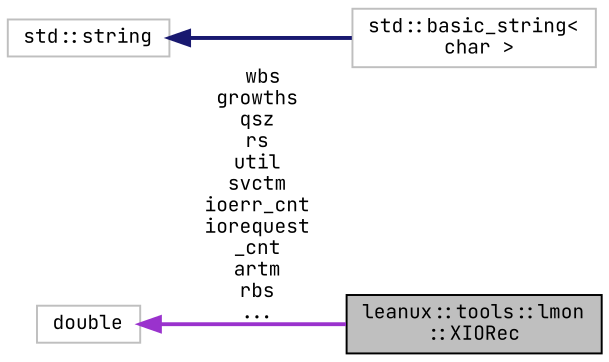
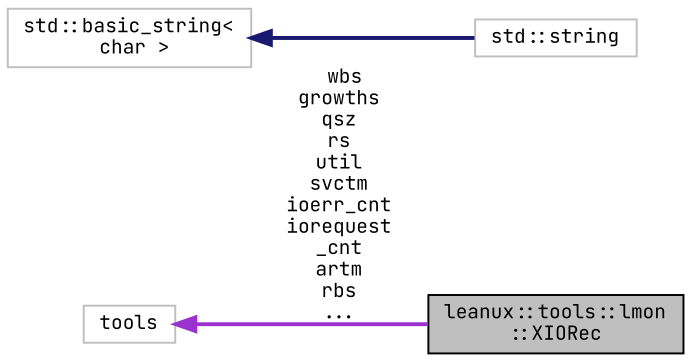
(271, 38) -> (373, 38)
(89, 324) -> (129, 324)
